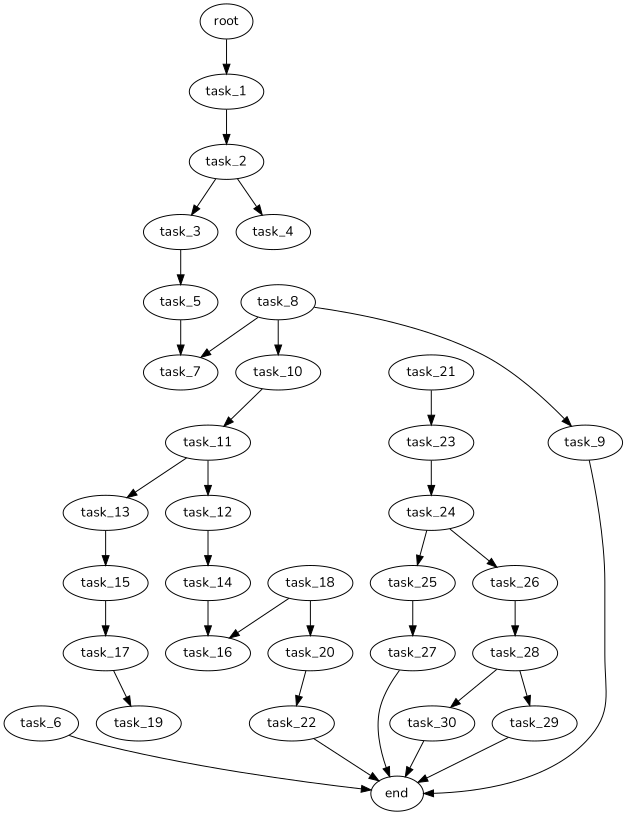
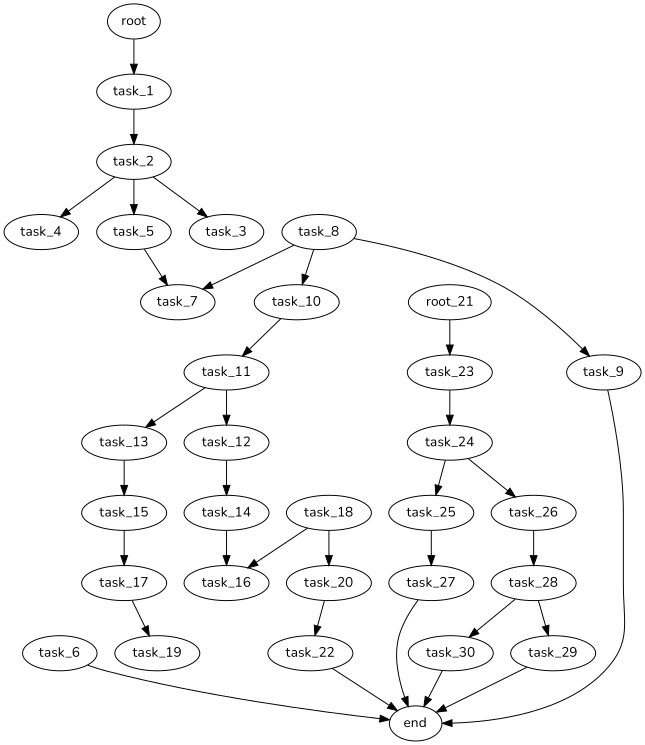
(181, 262) -> (134, 192)
(431, 372) -> (450, 302)
